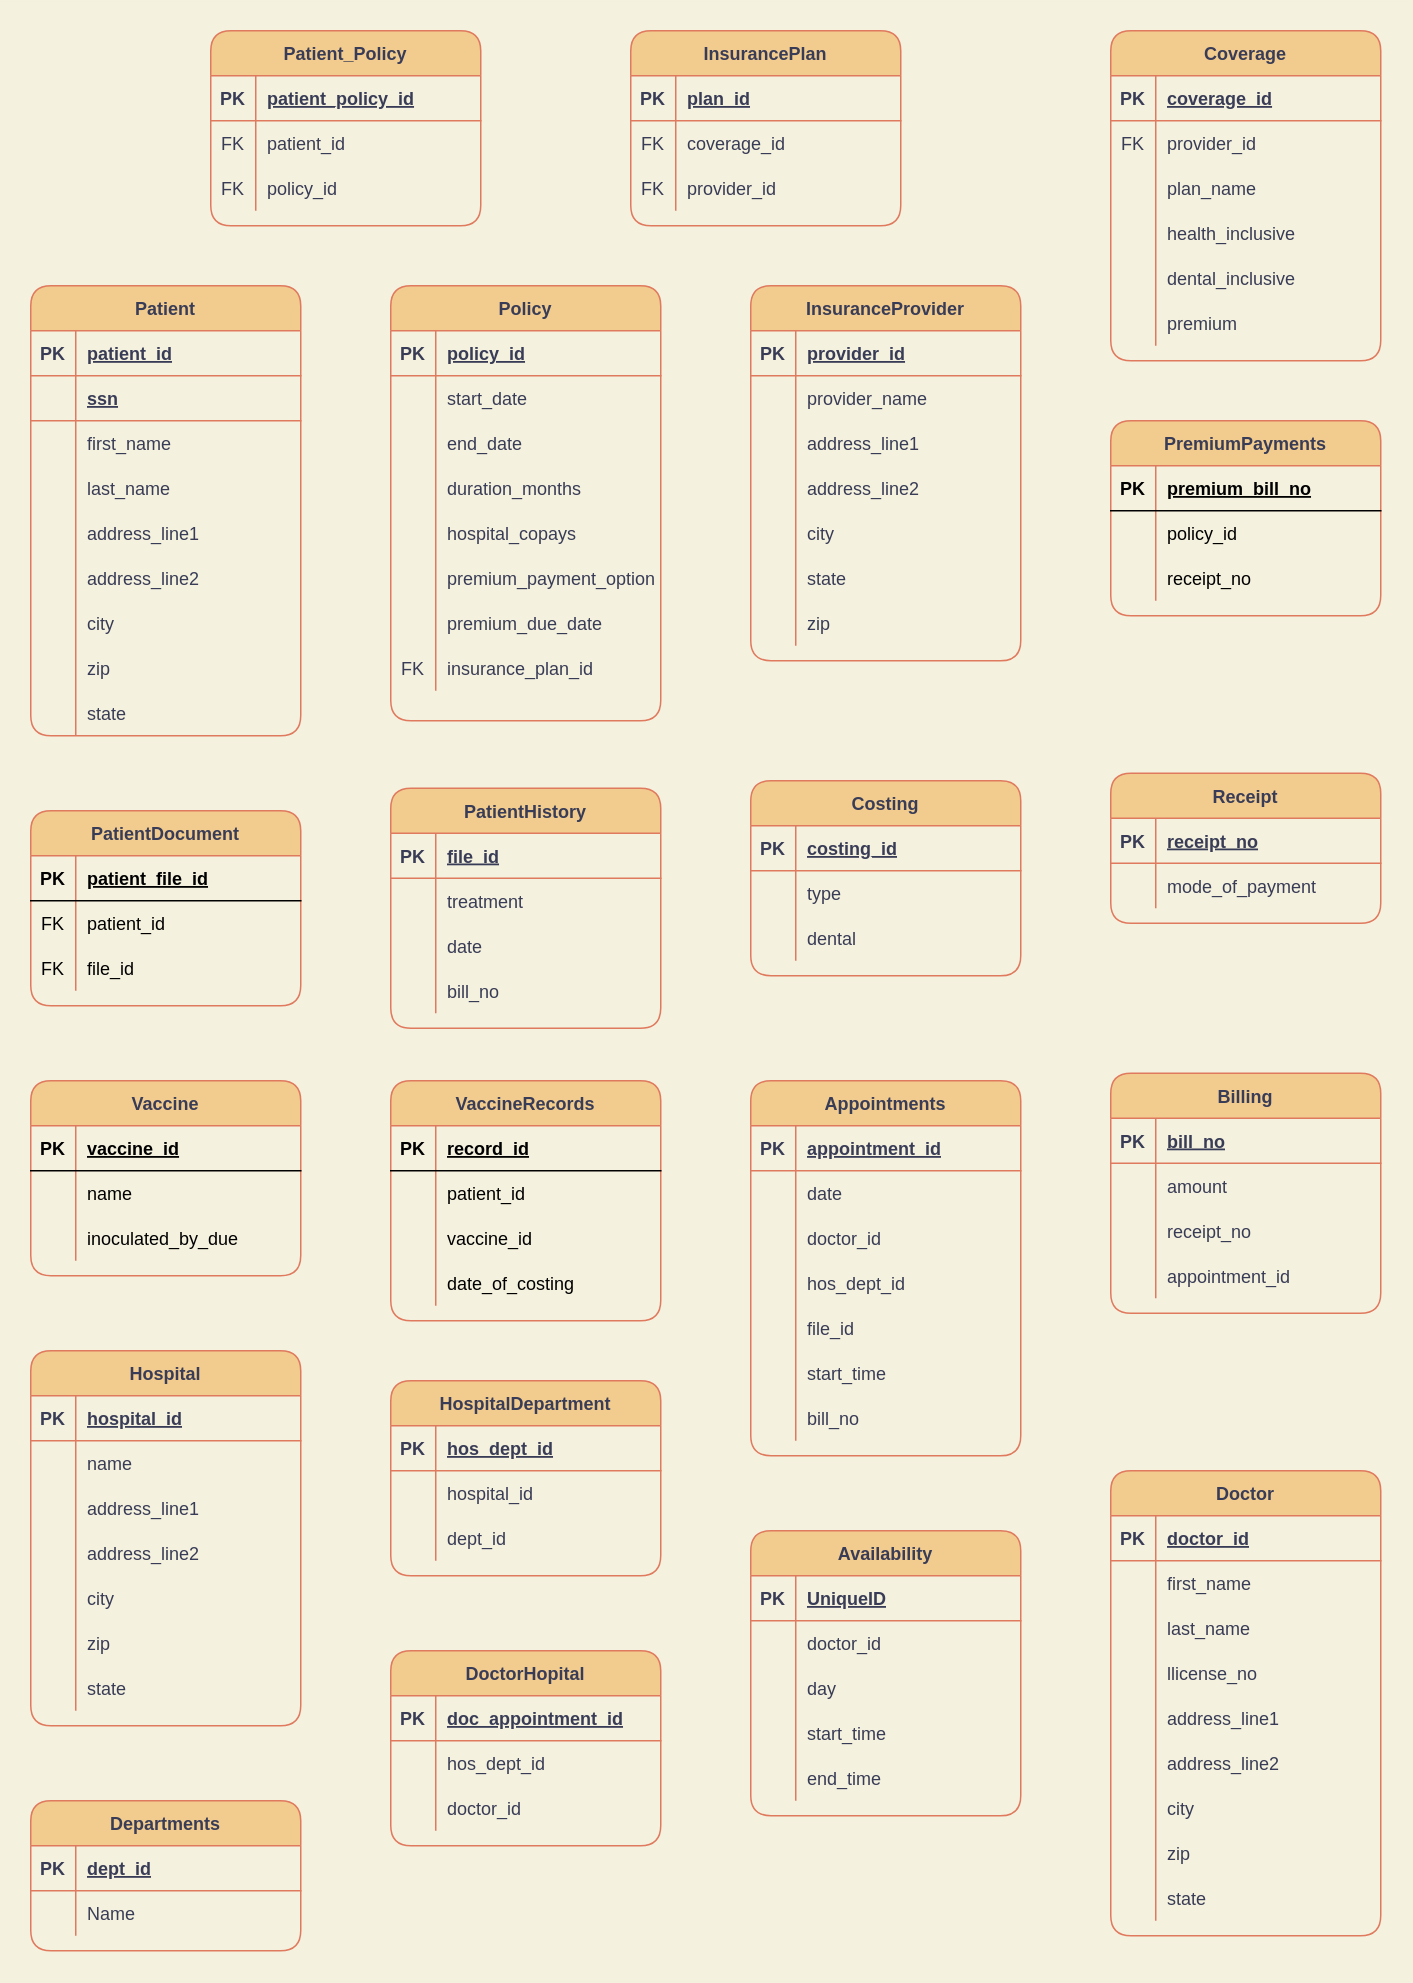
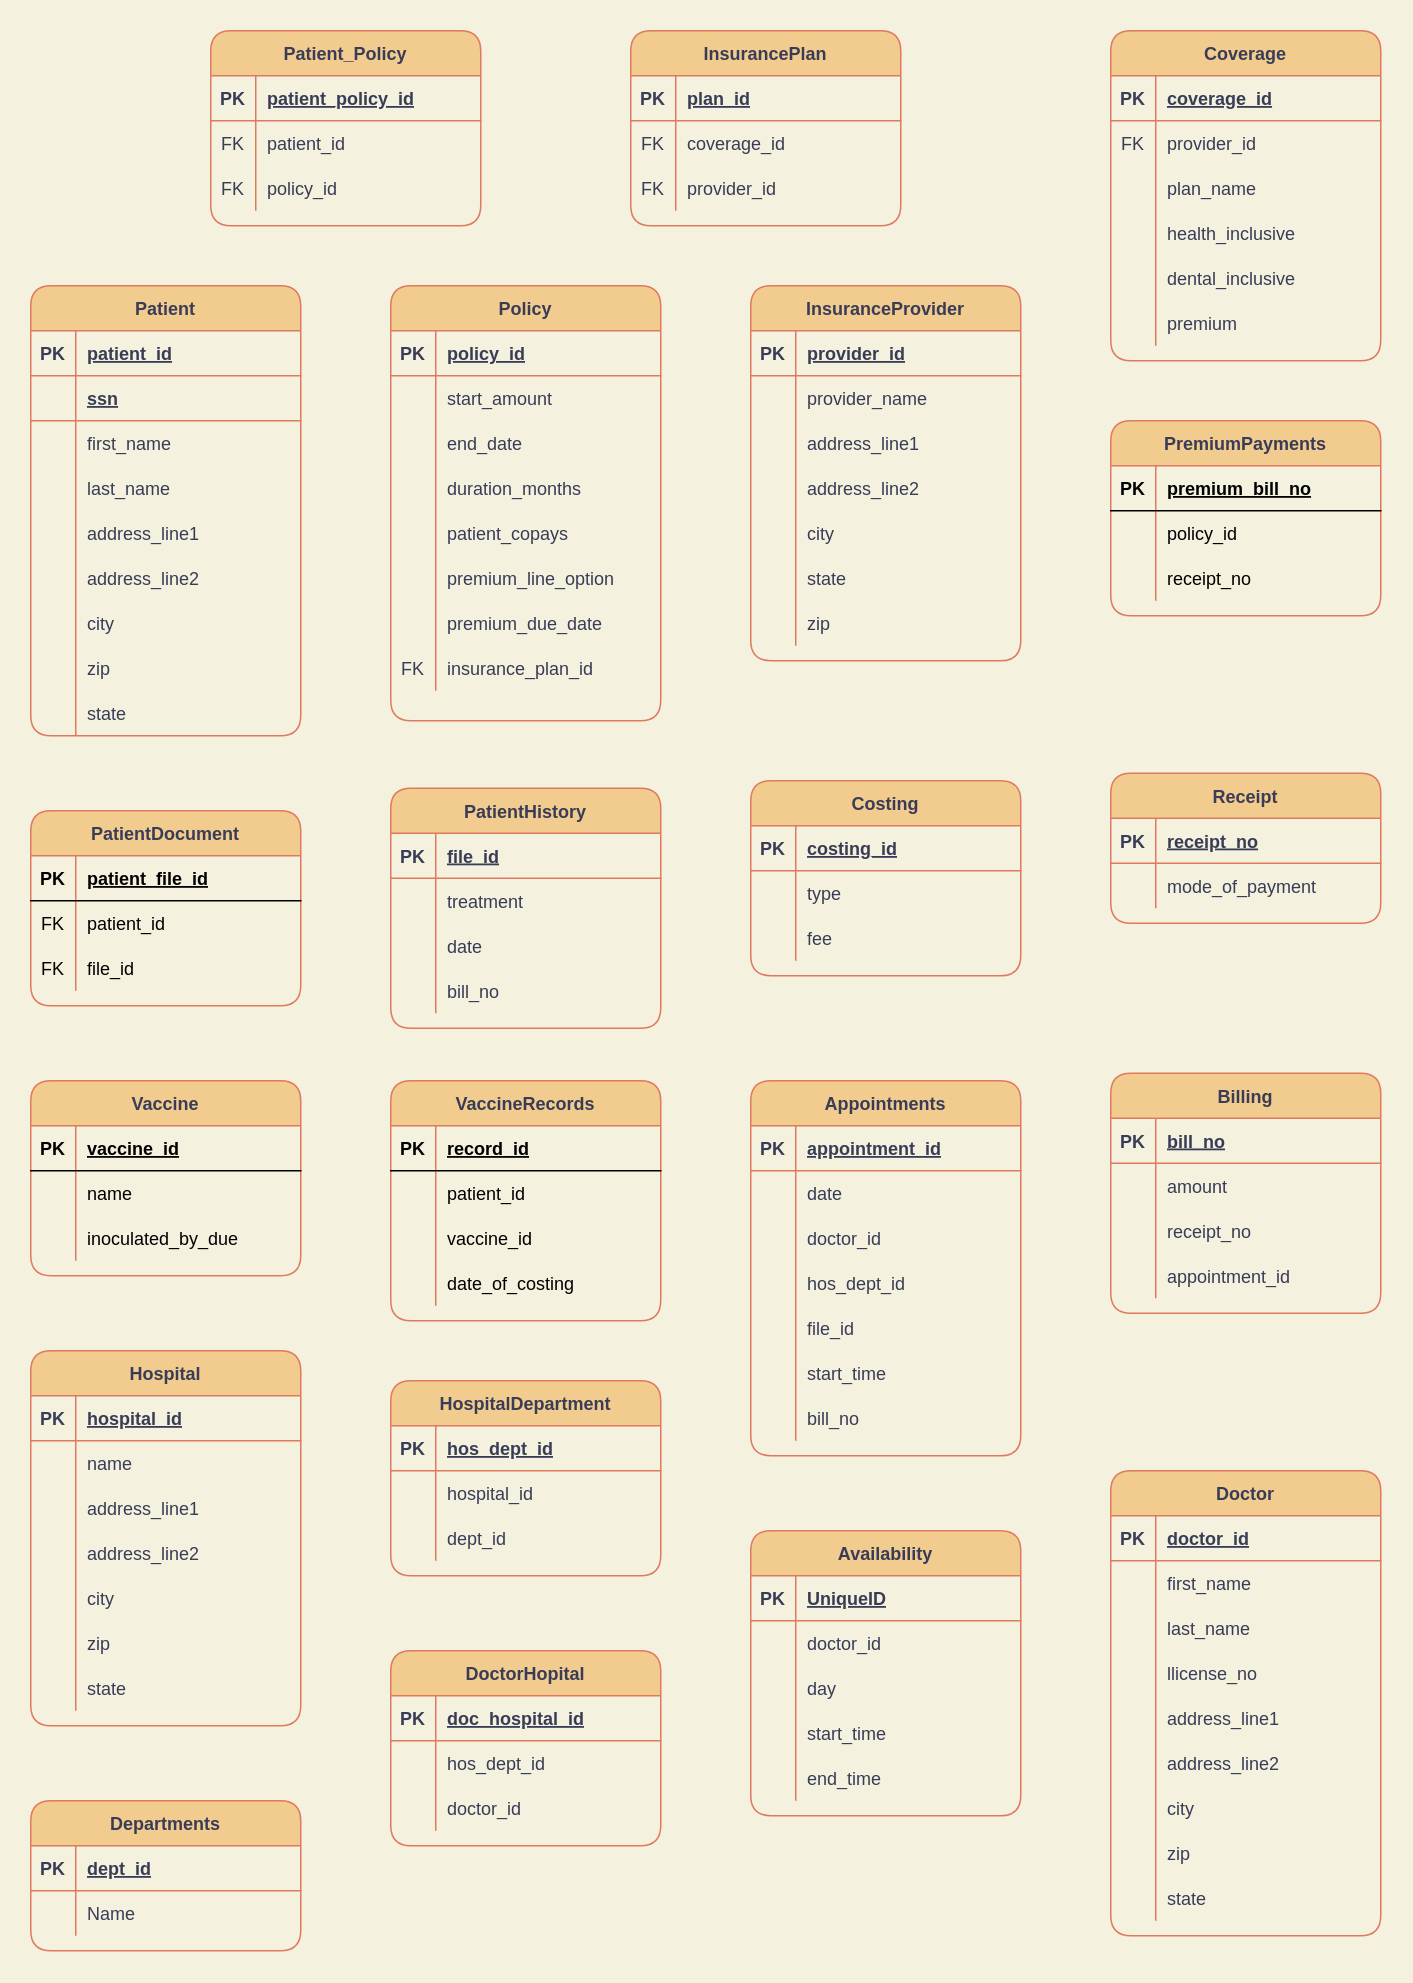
(497, 399) -> (507, 399)
(518, 534) -> (515, 534)
(553, 579) -> (533, 579)
(835, 939) -> (822, 939)
(533, 1719) -> (516, 1719)
